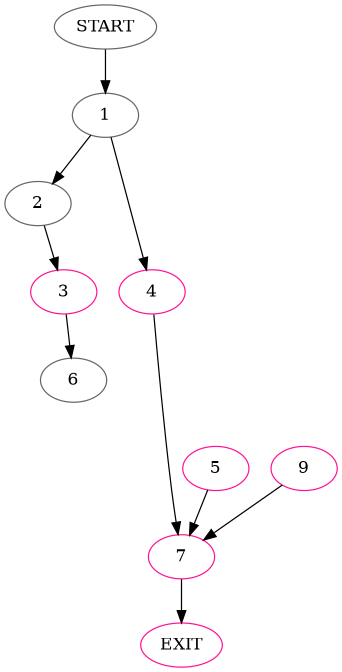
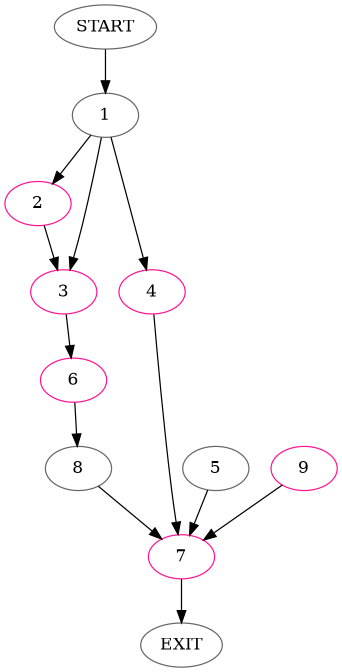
none -> (89, 198)
(38, 204) -> (38, 204)
(74, 380) -> (74, 380)
none -> (78, 468)
(216, 468) -> (216, 468)
(182, 645) -> (182, 645)
